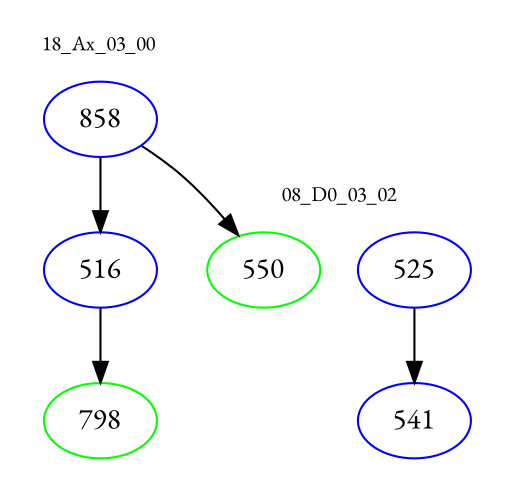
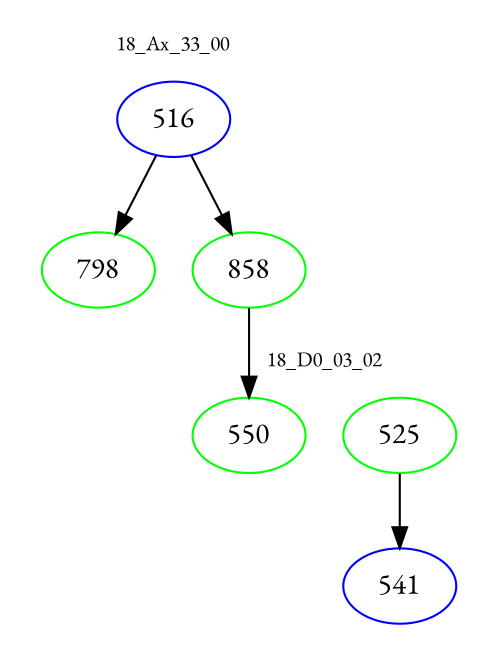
(99, 45) -> (174, 45)
(100, 119) -> (249, 270)
(100, 184) -> (207, 185)
(339, 196) -> (324, 361)
(414, 270) -> (400, 435)
